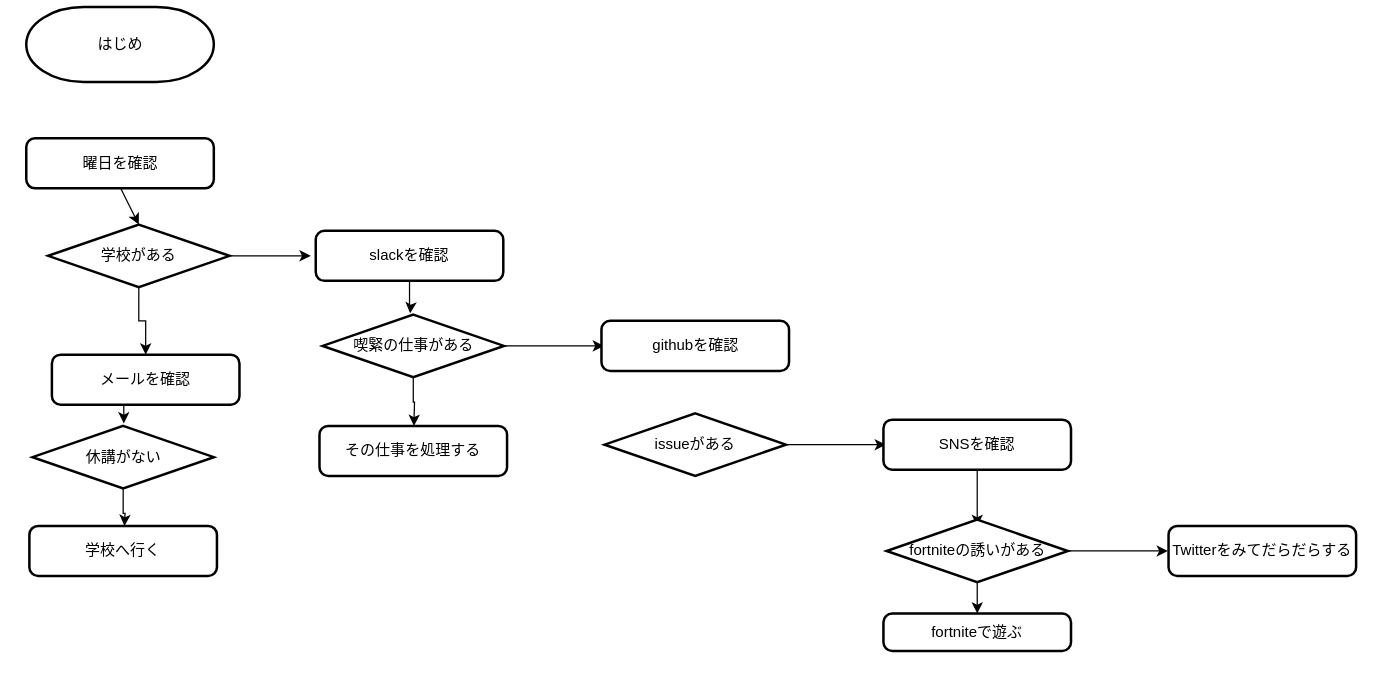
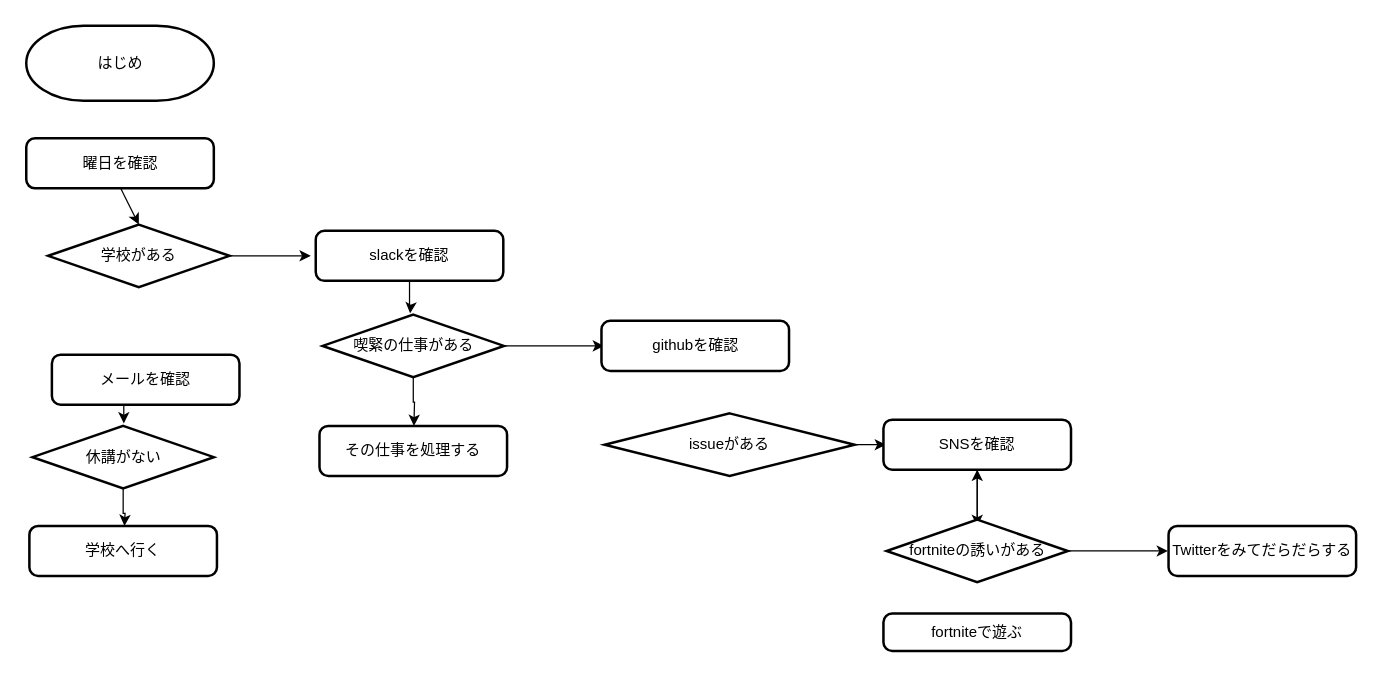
(120, 44) -> (120, 63)
(139, 320) -> none
(695, 444) -> (729, 444)
(977, 602) -> (977, 518)
